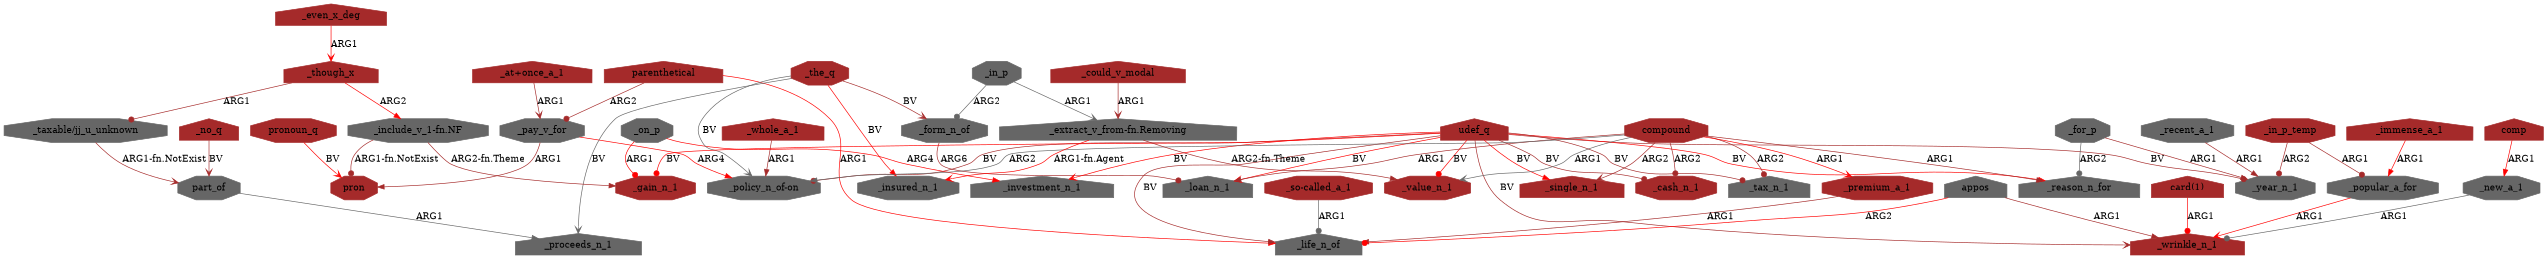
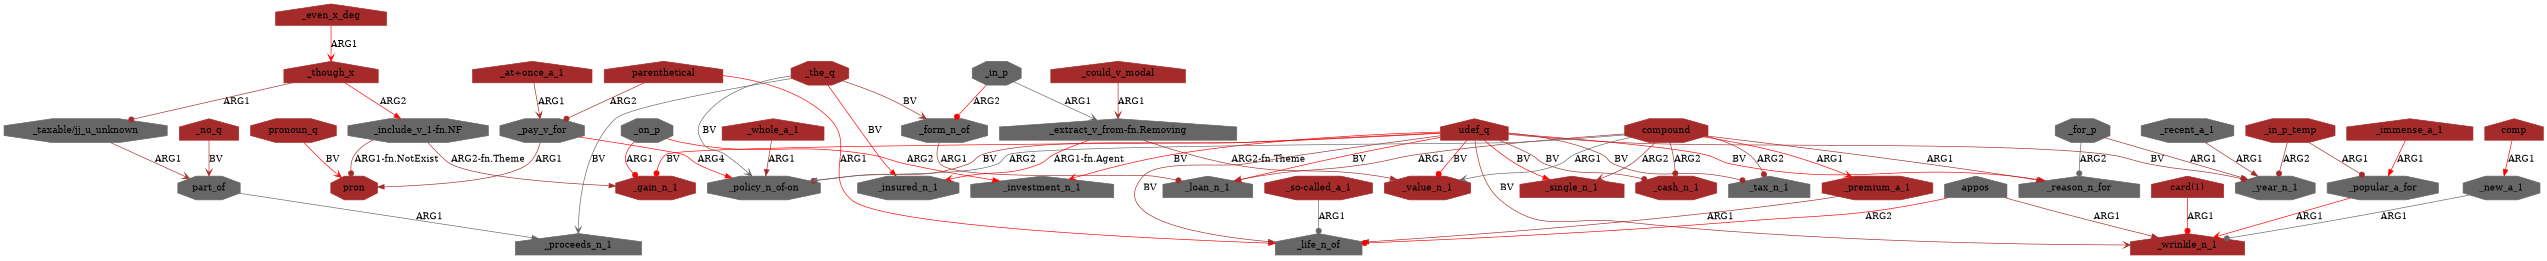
(973, 100) -> (973, 100)
(164, 159) -> (168, 159)
(921, 159) -> (921, 159)
(954, 159) -> (954, 159)
